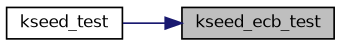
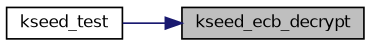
(258, 23) -> (273, 23)
